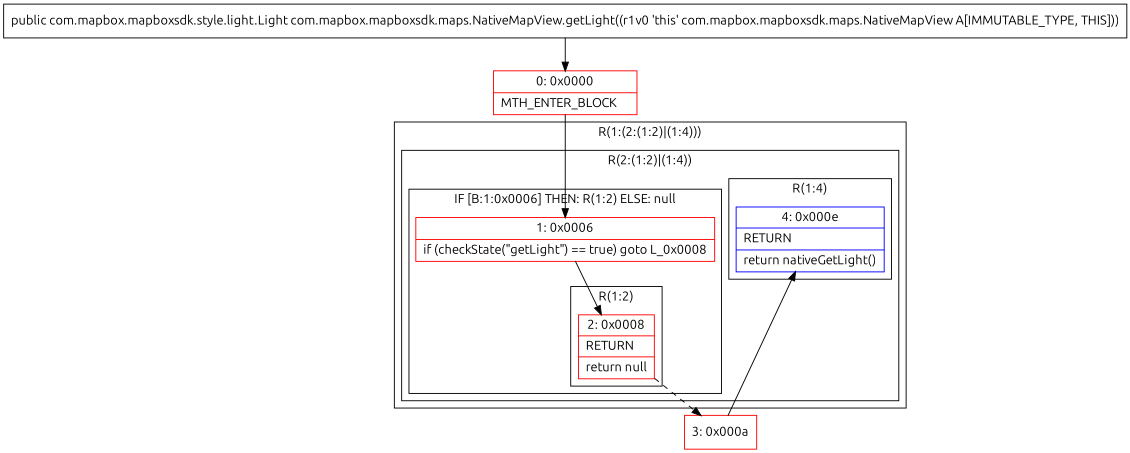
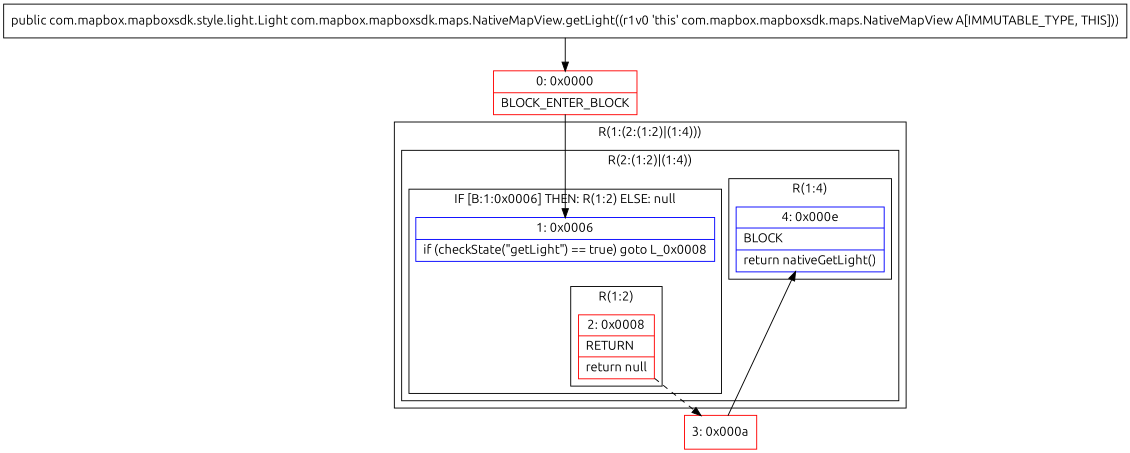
(559, 103) -> (565, 103)
(565, 239) -> (565, 239)
(768, 239) -> (763, 239)
(585, 280) -> none
